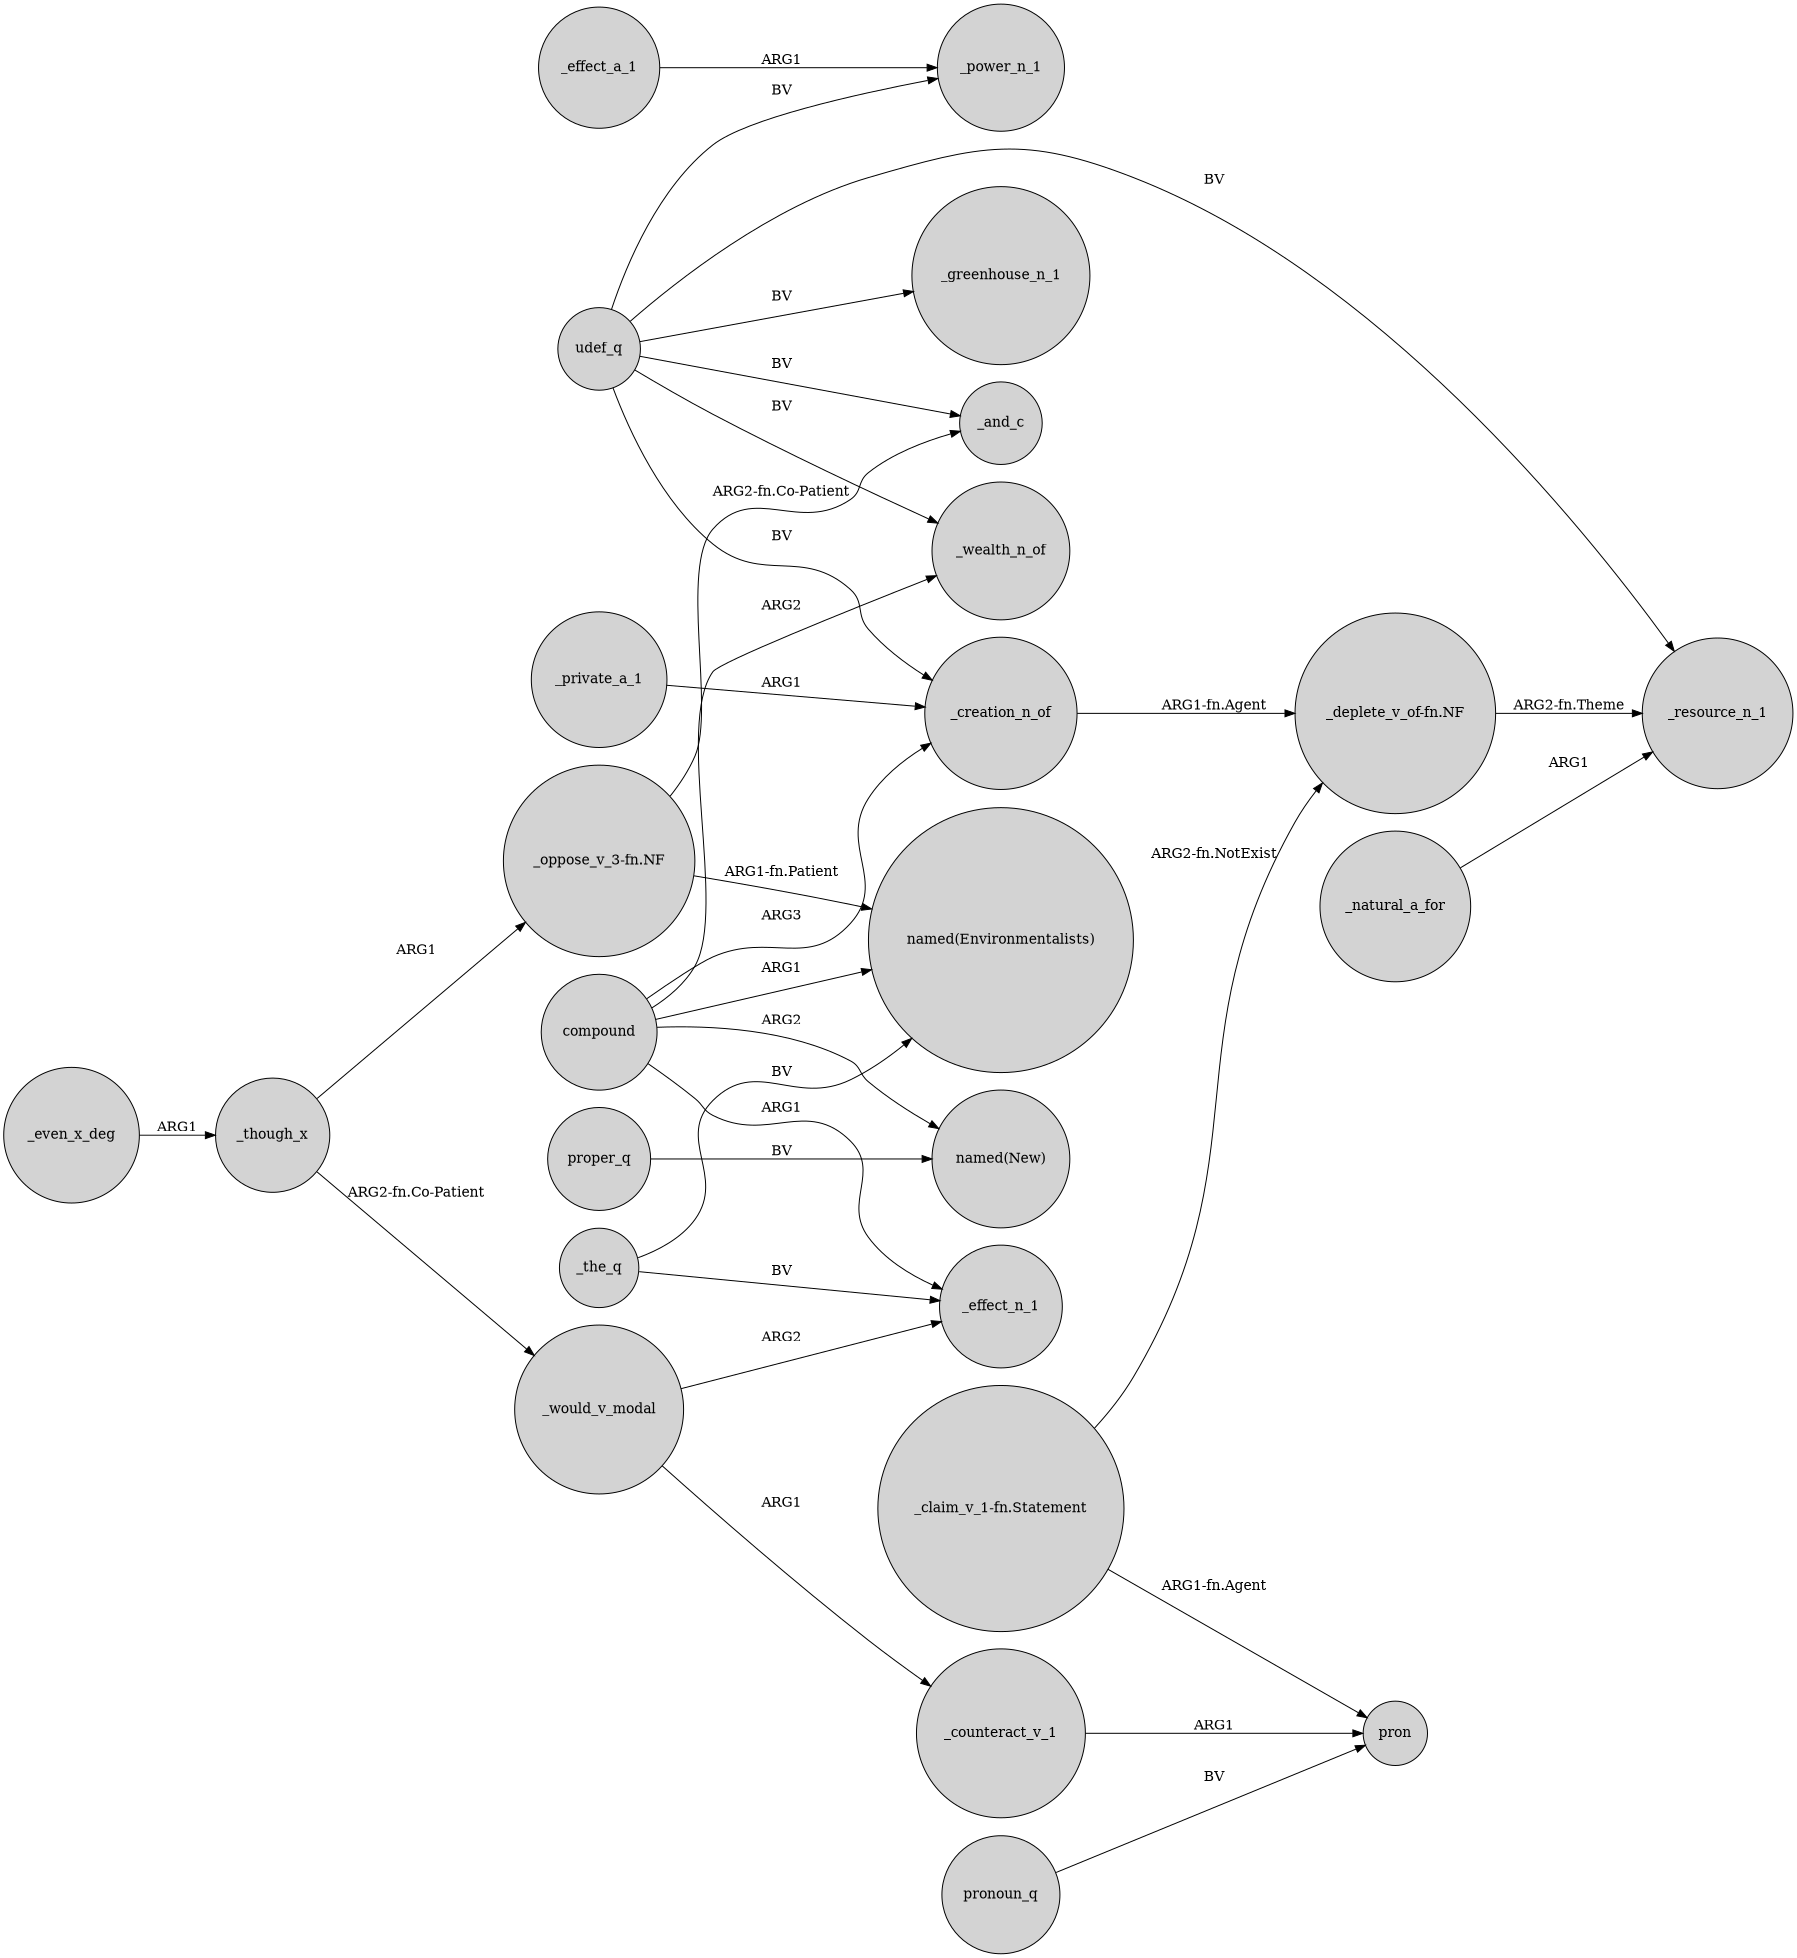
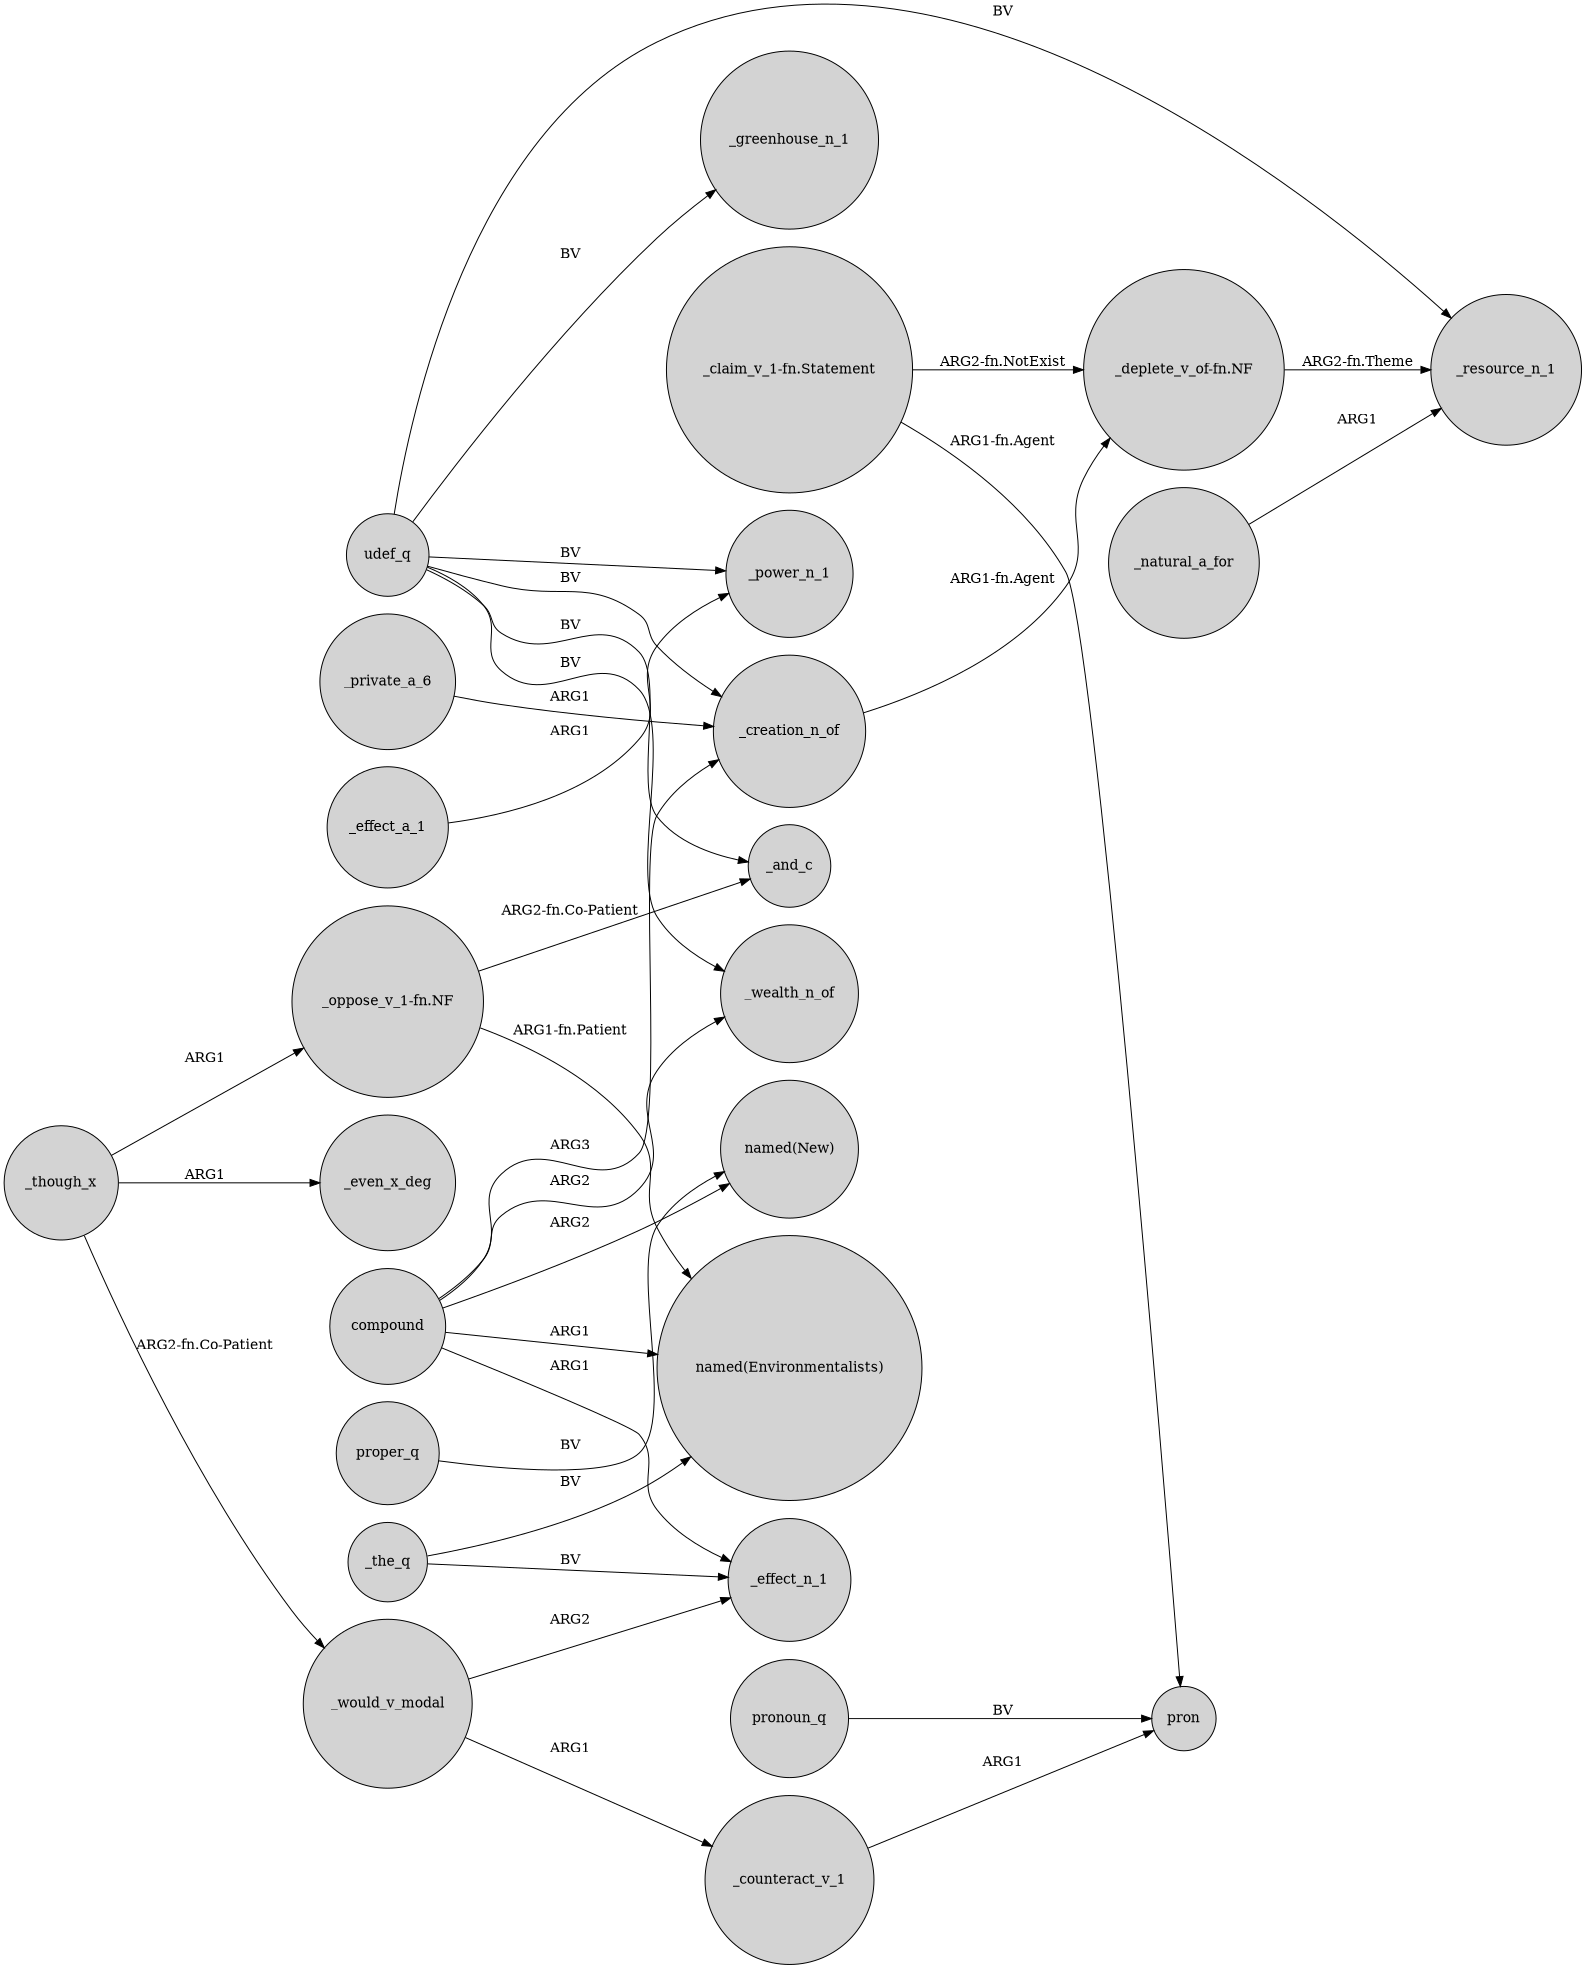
(599, 680) -> (388, 682)
(599, 861) -> (388, 1002)
(172, 1135) -> (214, 1183)
